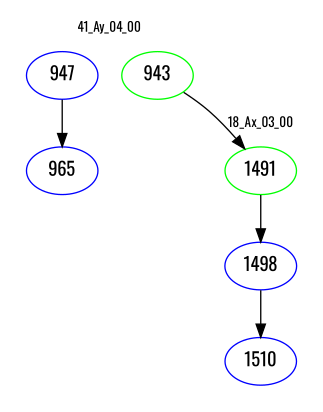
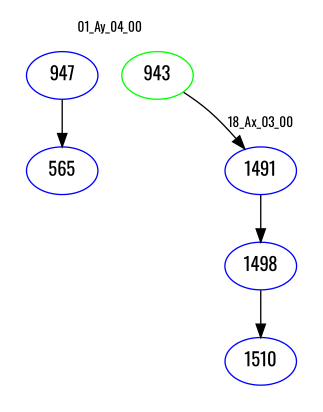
(110, 28) -> (110, 28)
(62, 171) -> (62, 171)
(261, 171) -> (261, 171)
